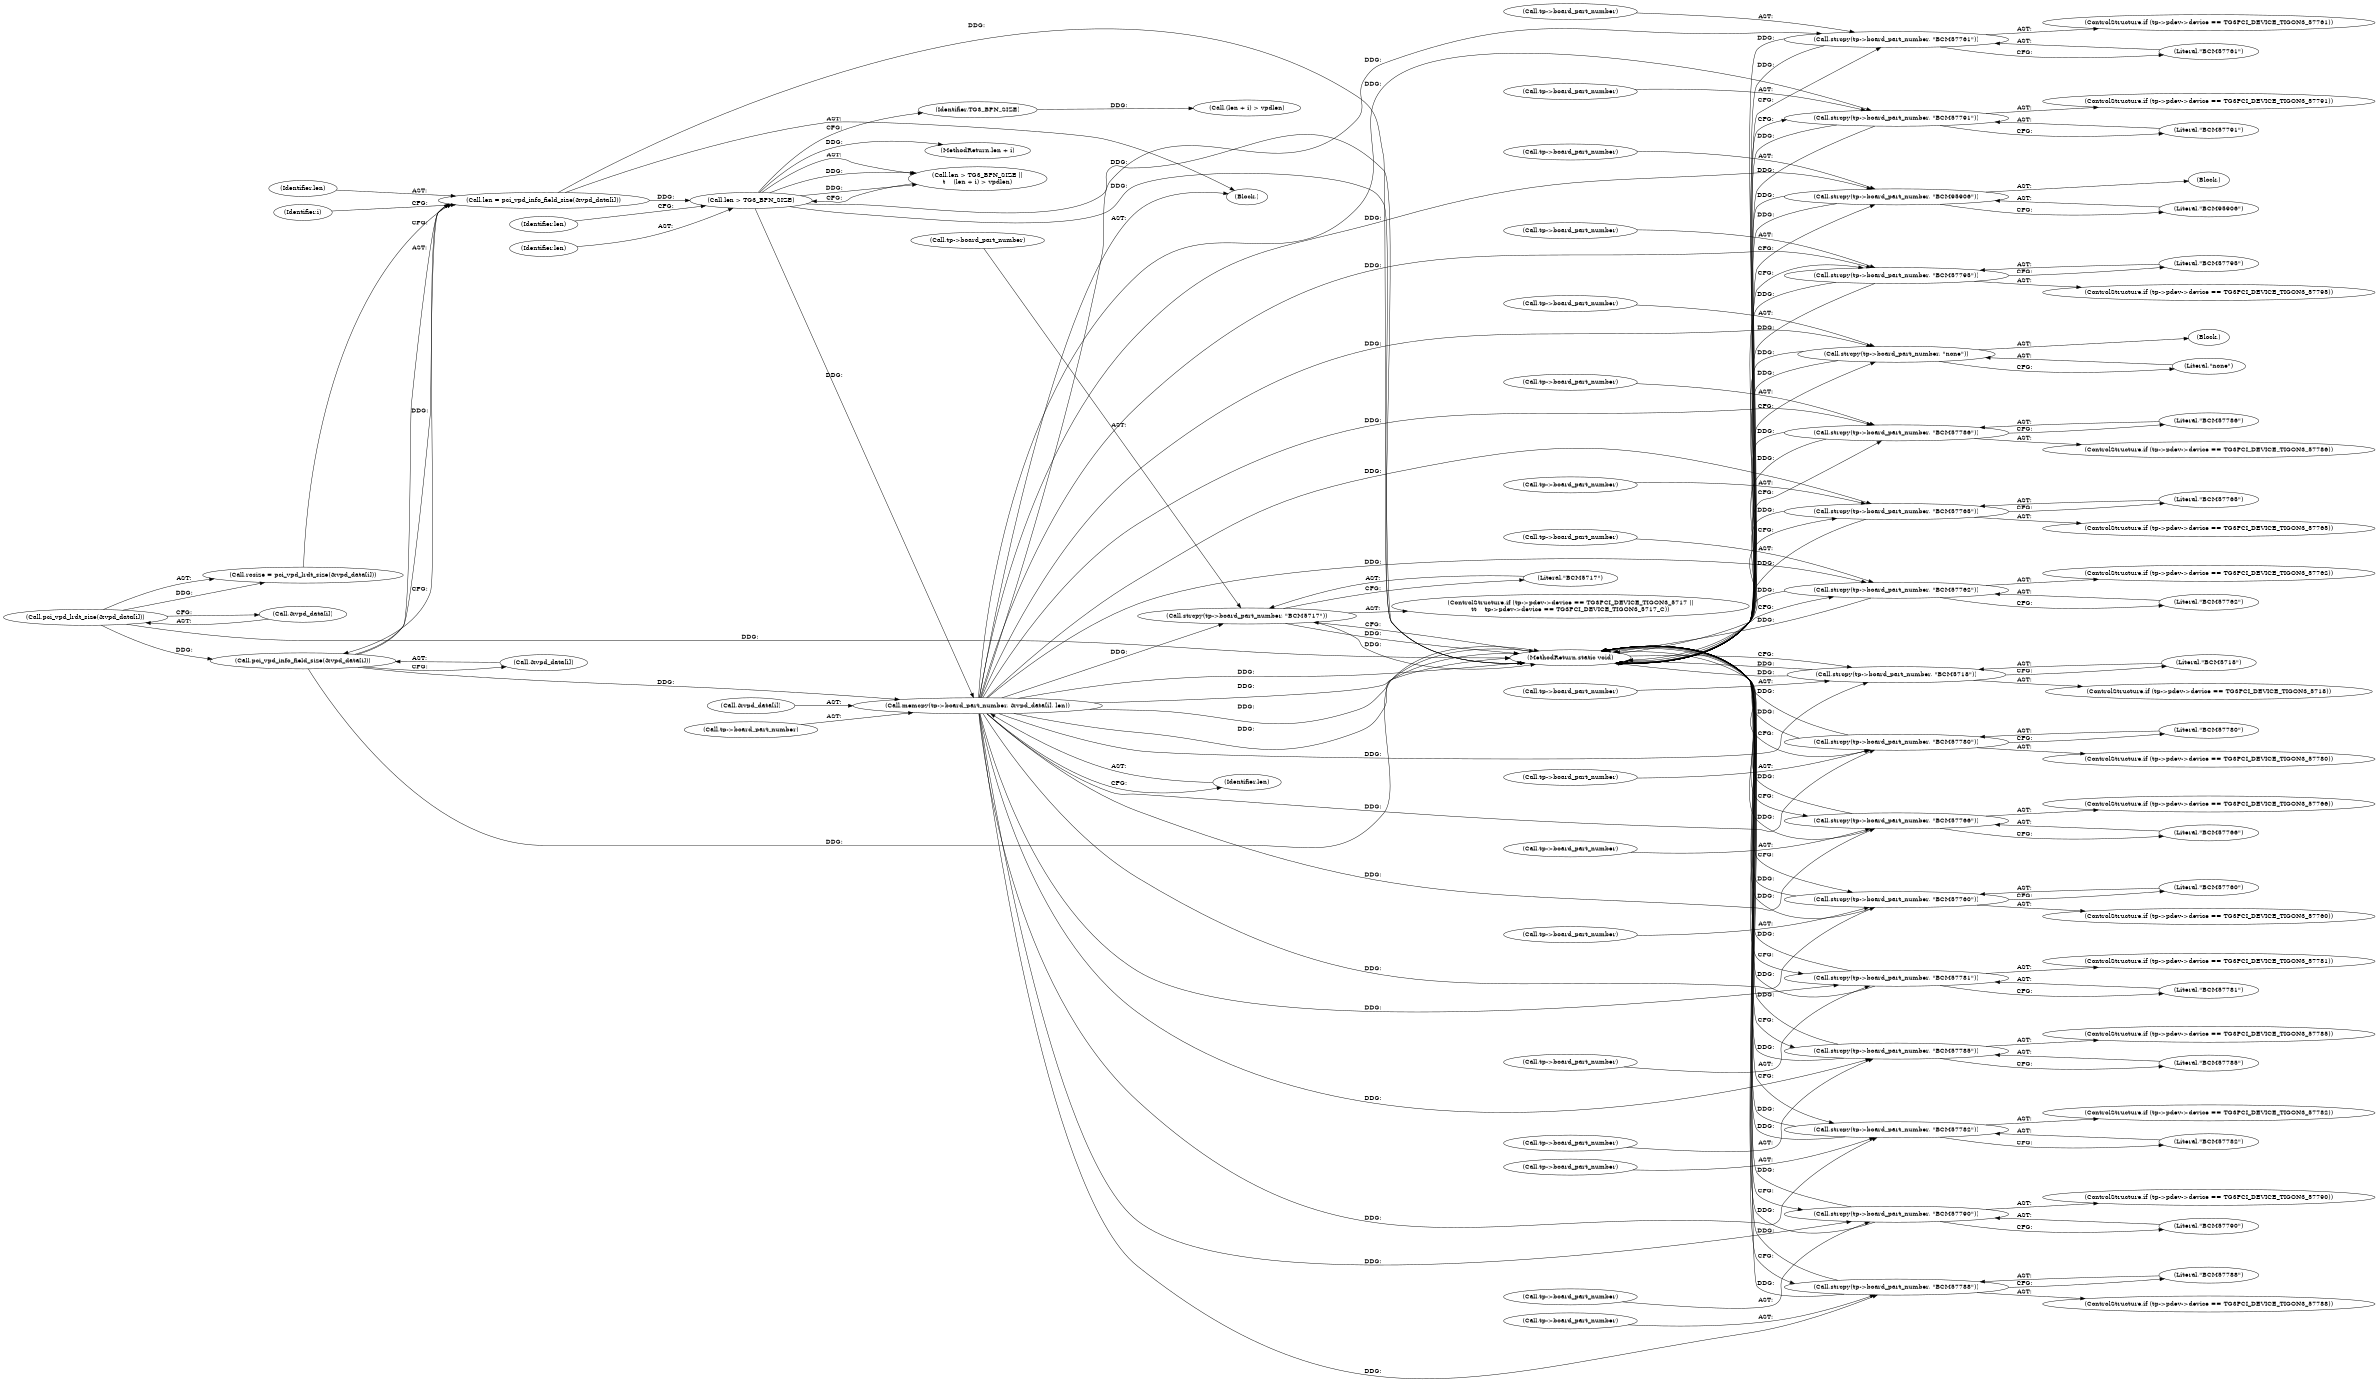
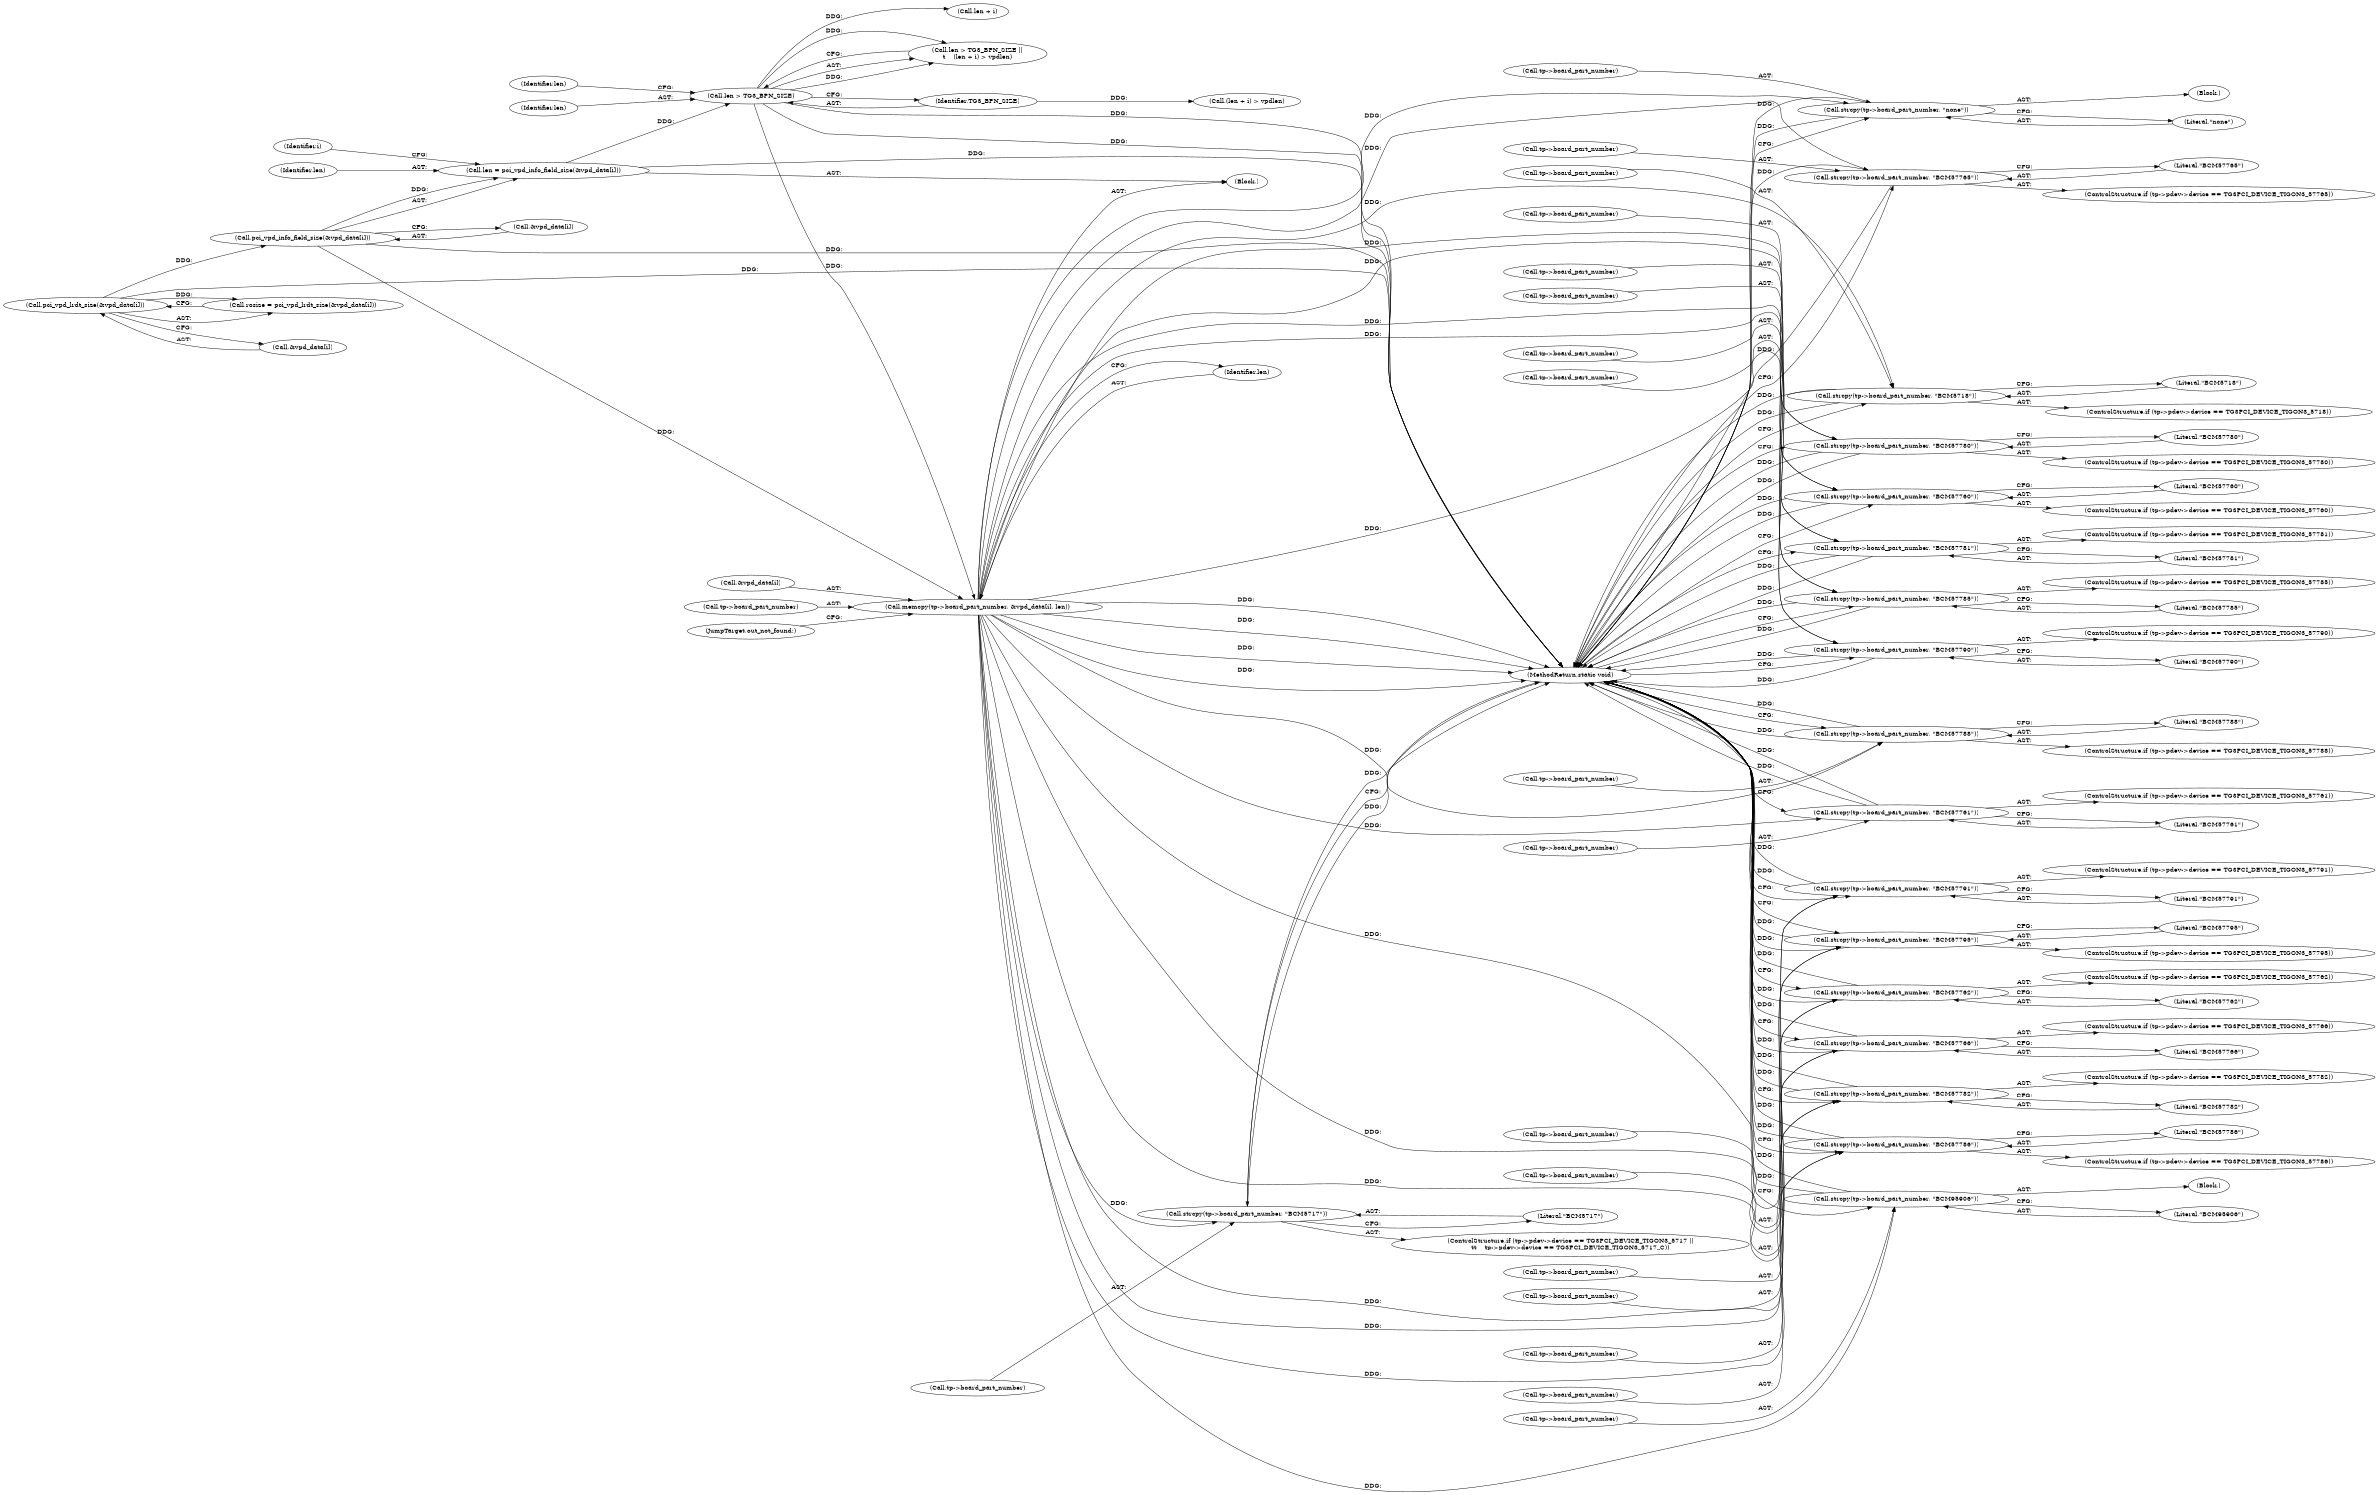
none -> (860, 108)
(978, 151) -> (978, 12)
(338, 370) -> (188, 307)
(432, 448) -> none
none -> (751, 631)
